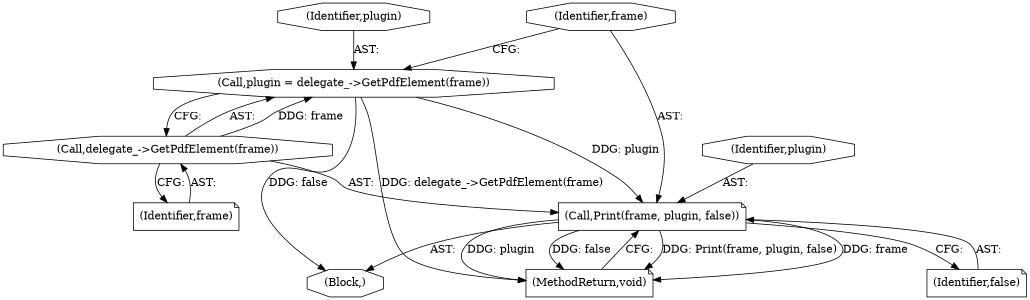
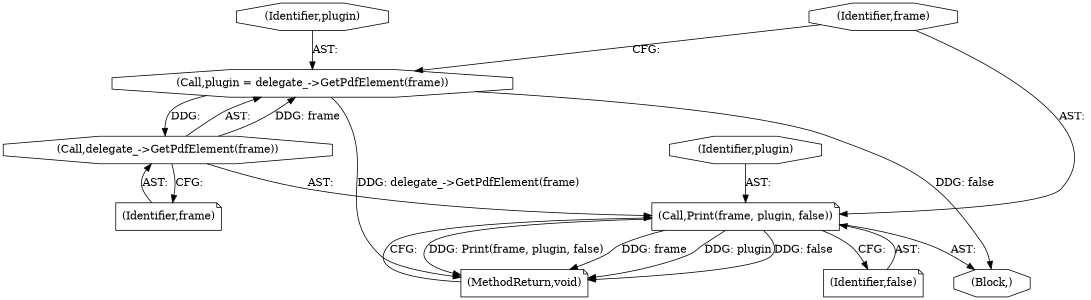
(190, 117) -> (187, 117)
(533, 135) -> none
